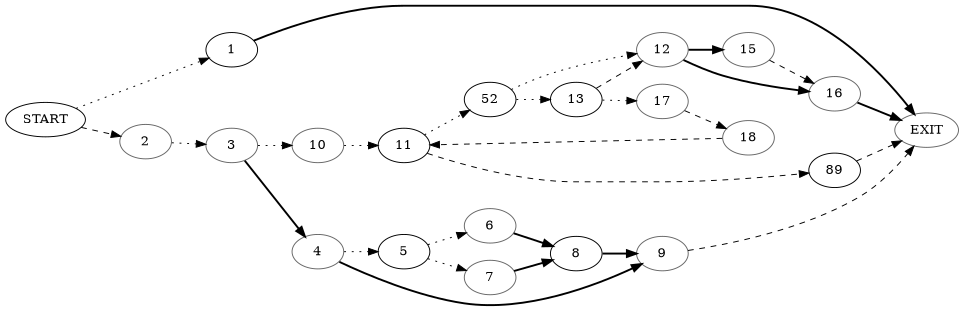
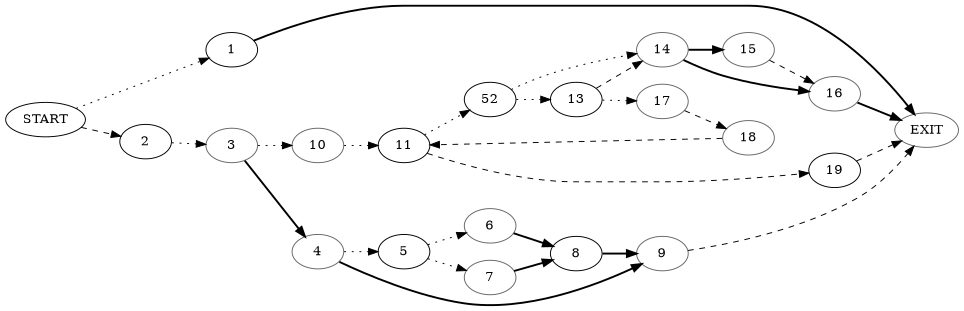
(662, 50) -> (662, 50)
(146, 142) -> (146, 142)
(835, 170) -> (835, 170)
